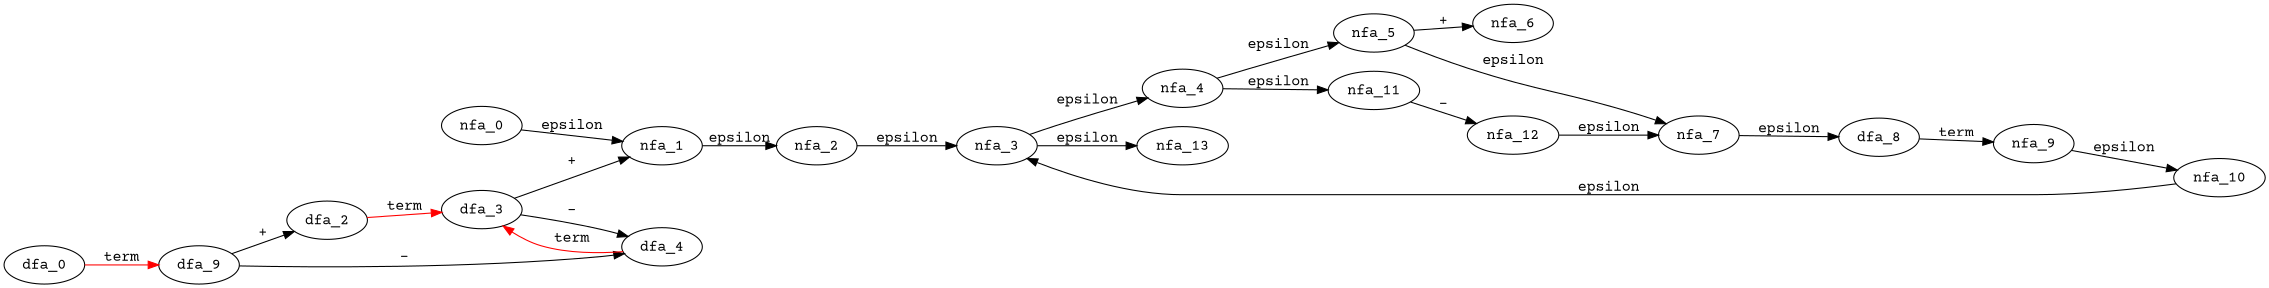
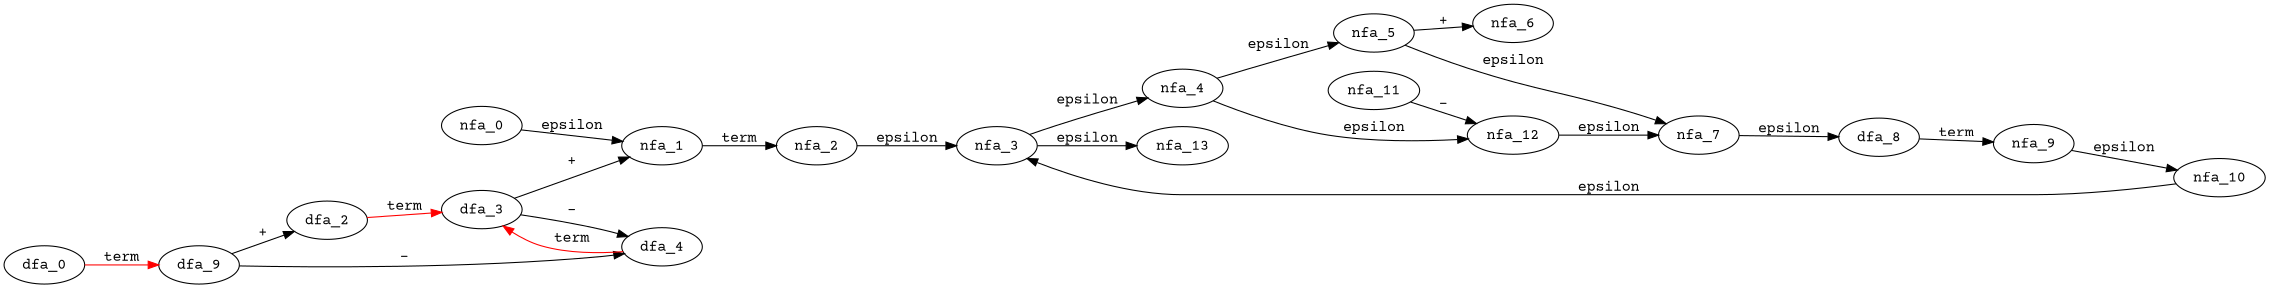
(1270, 89) -> (1333, 136)
(739, 138) -> (739, 138)
